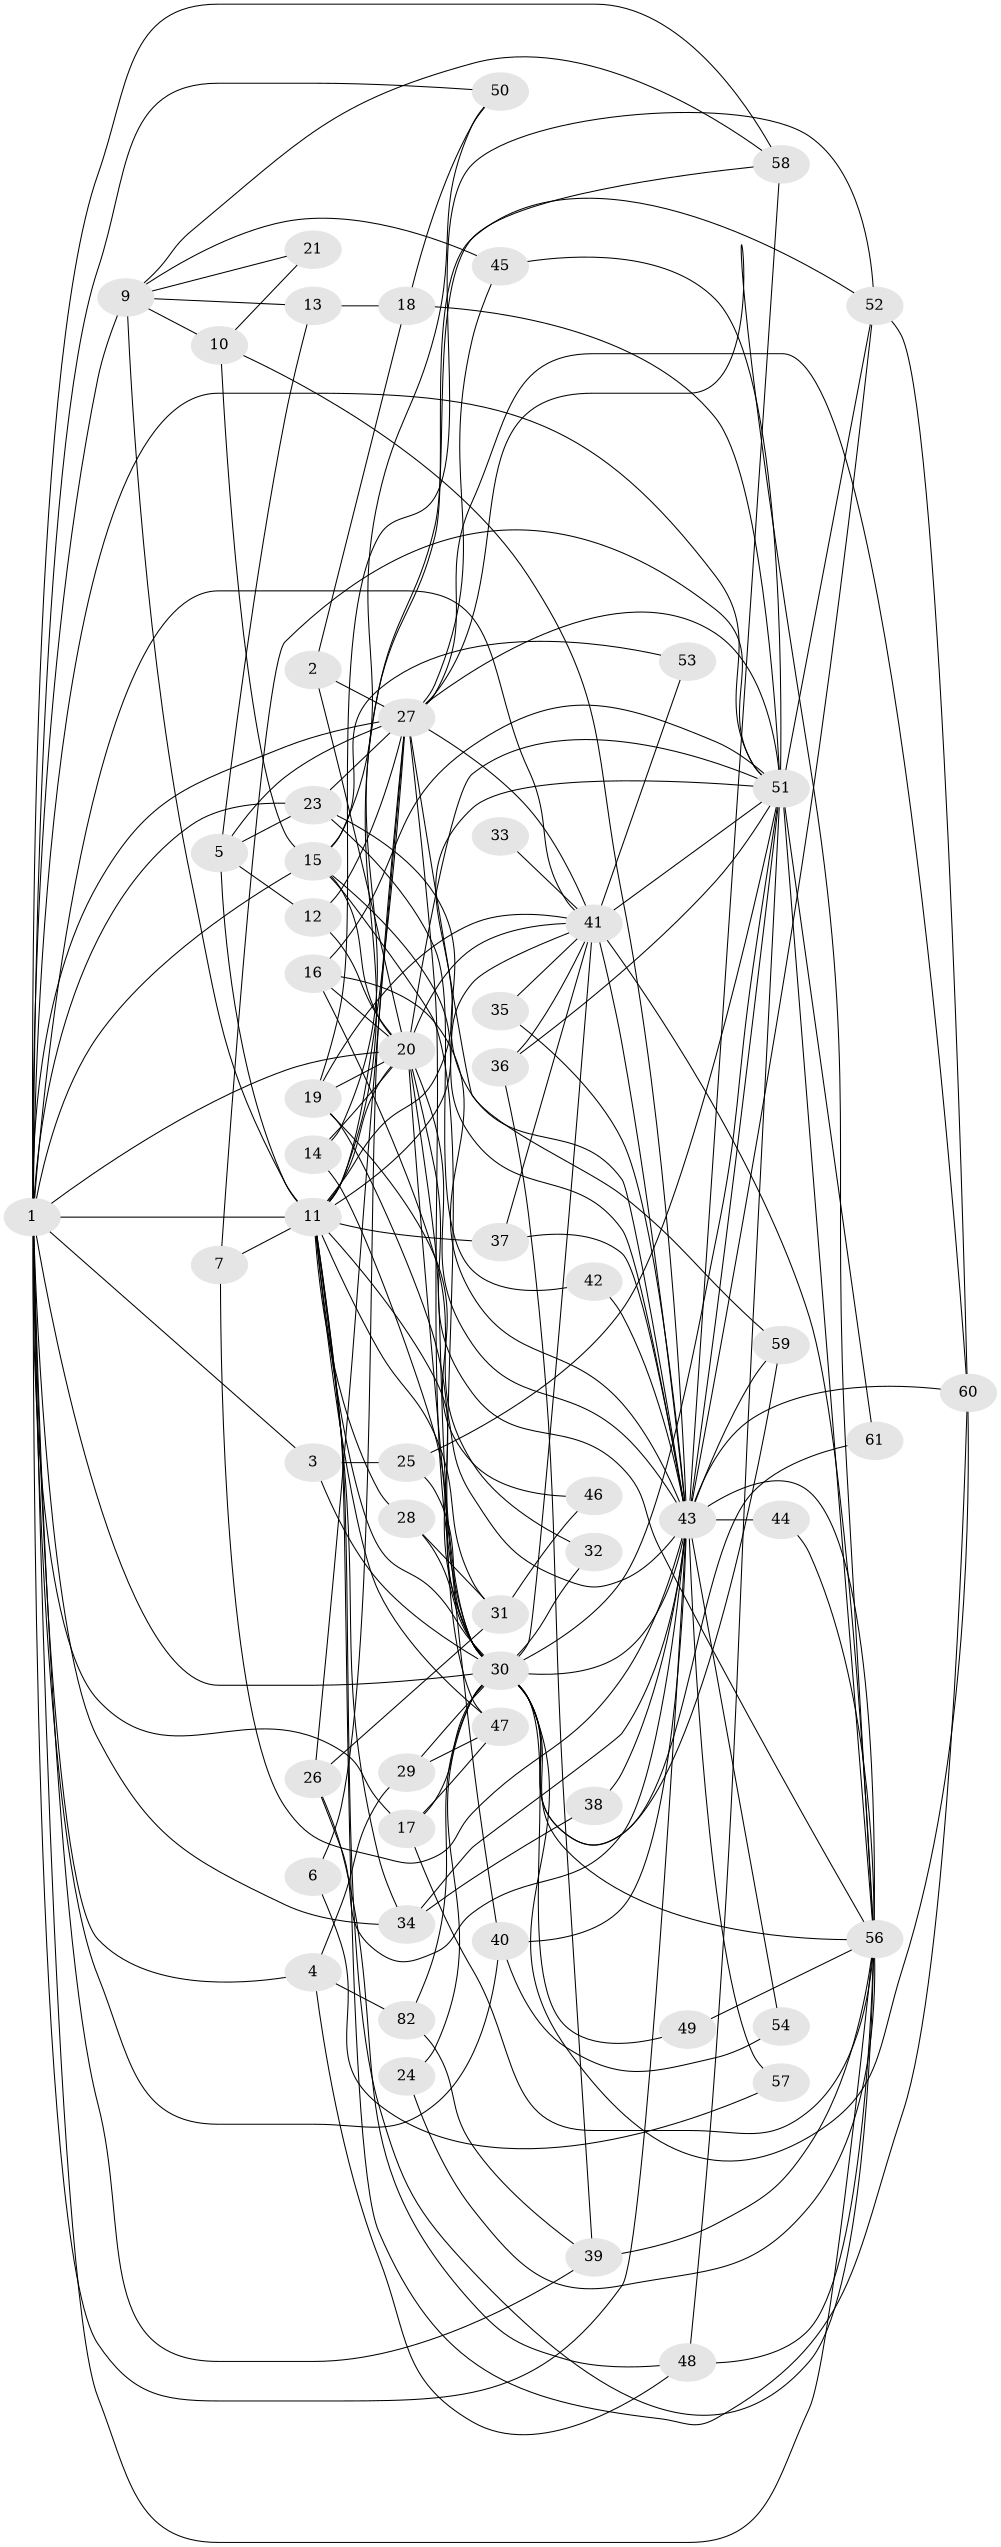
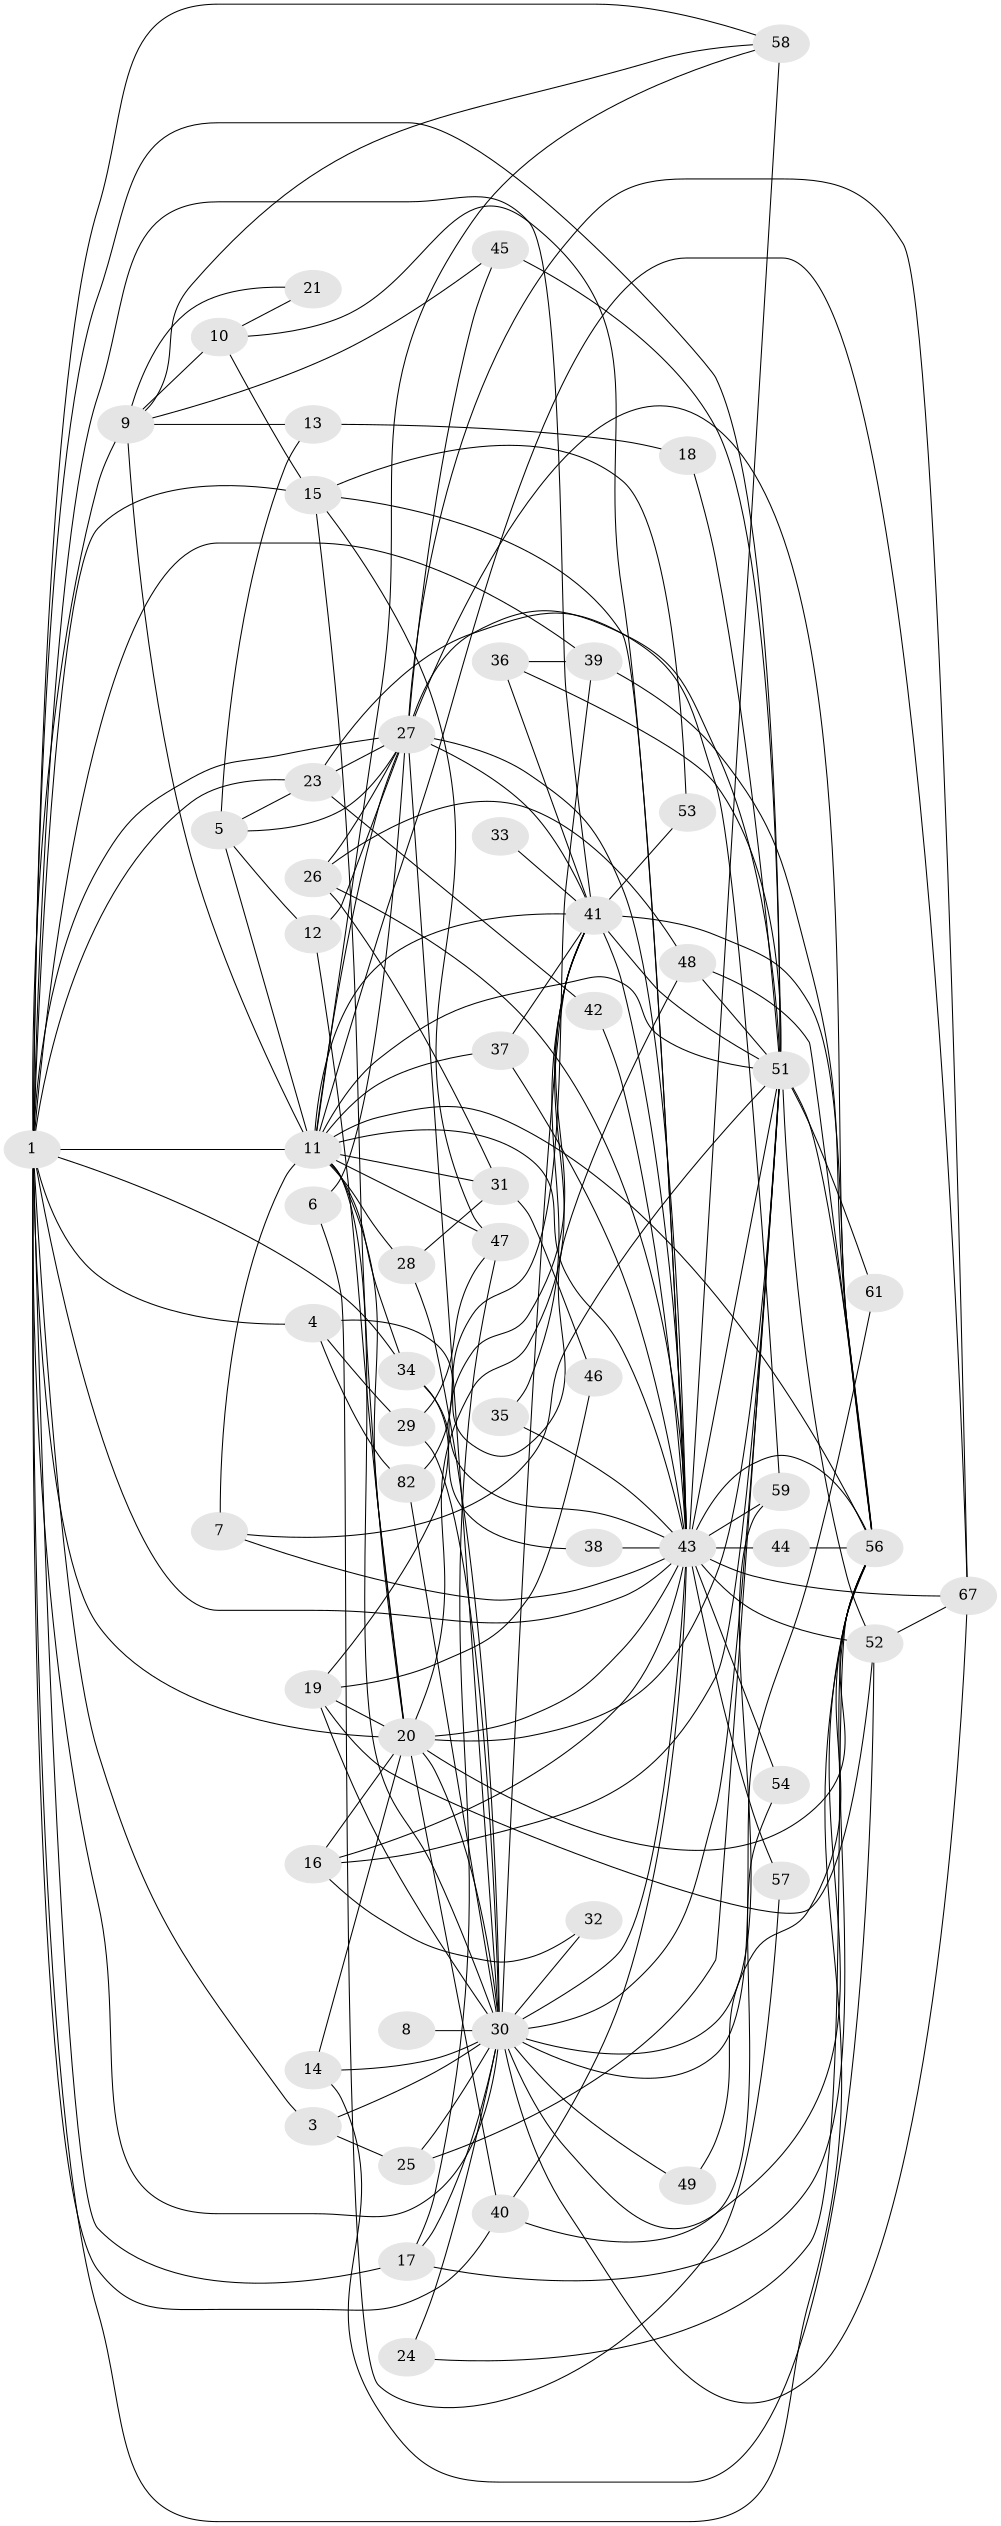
(500, 92) -> none
(313, 670) -> none
(968, 1393) -> (968, 1596)
none -> (407, 2031)
